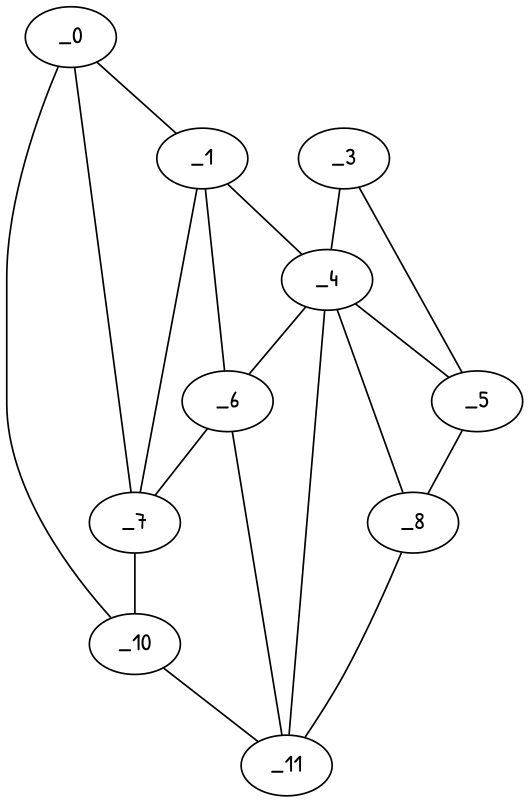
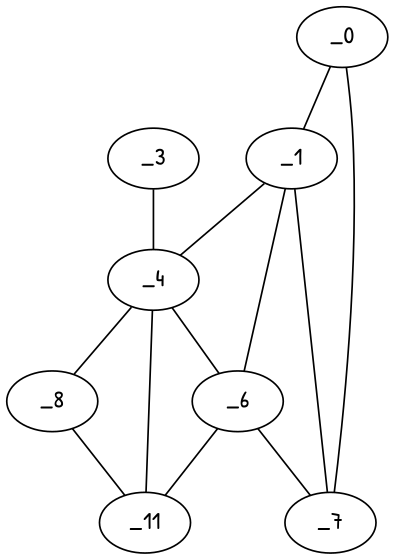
(477, 401) -> none
(135, 644) -> none
